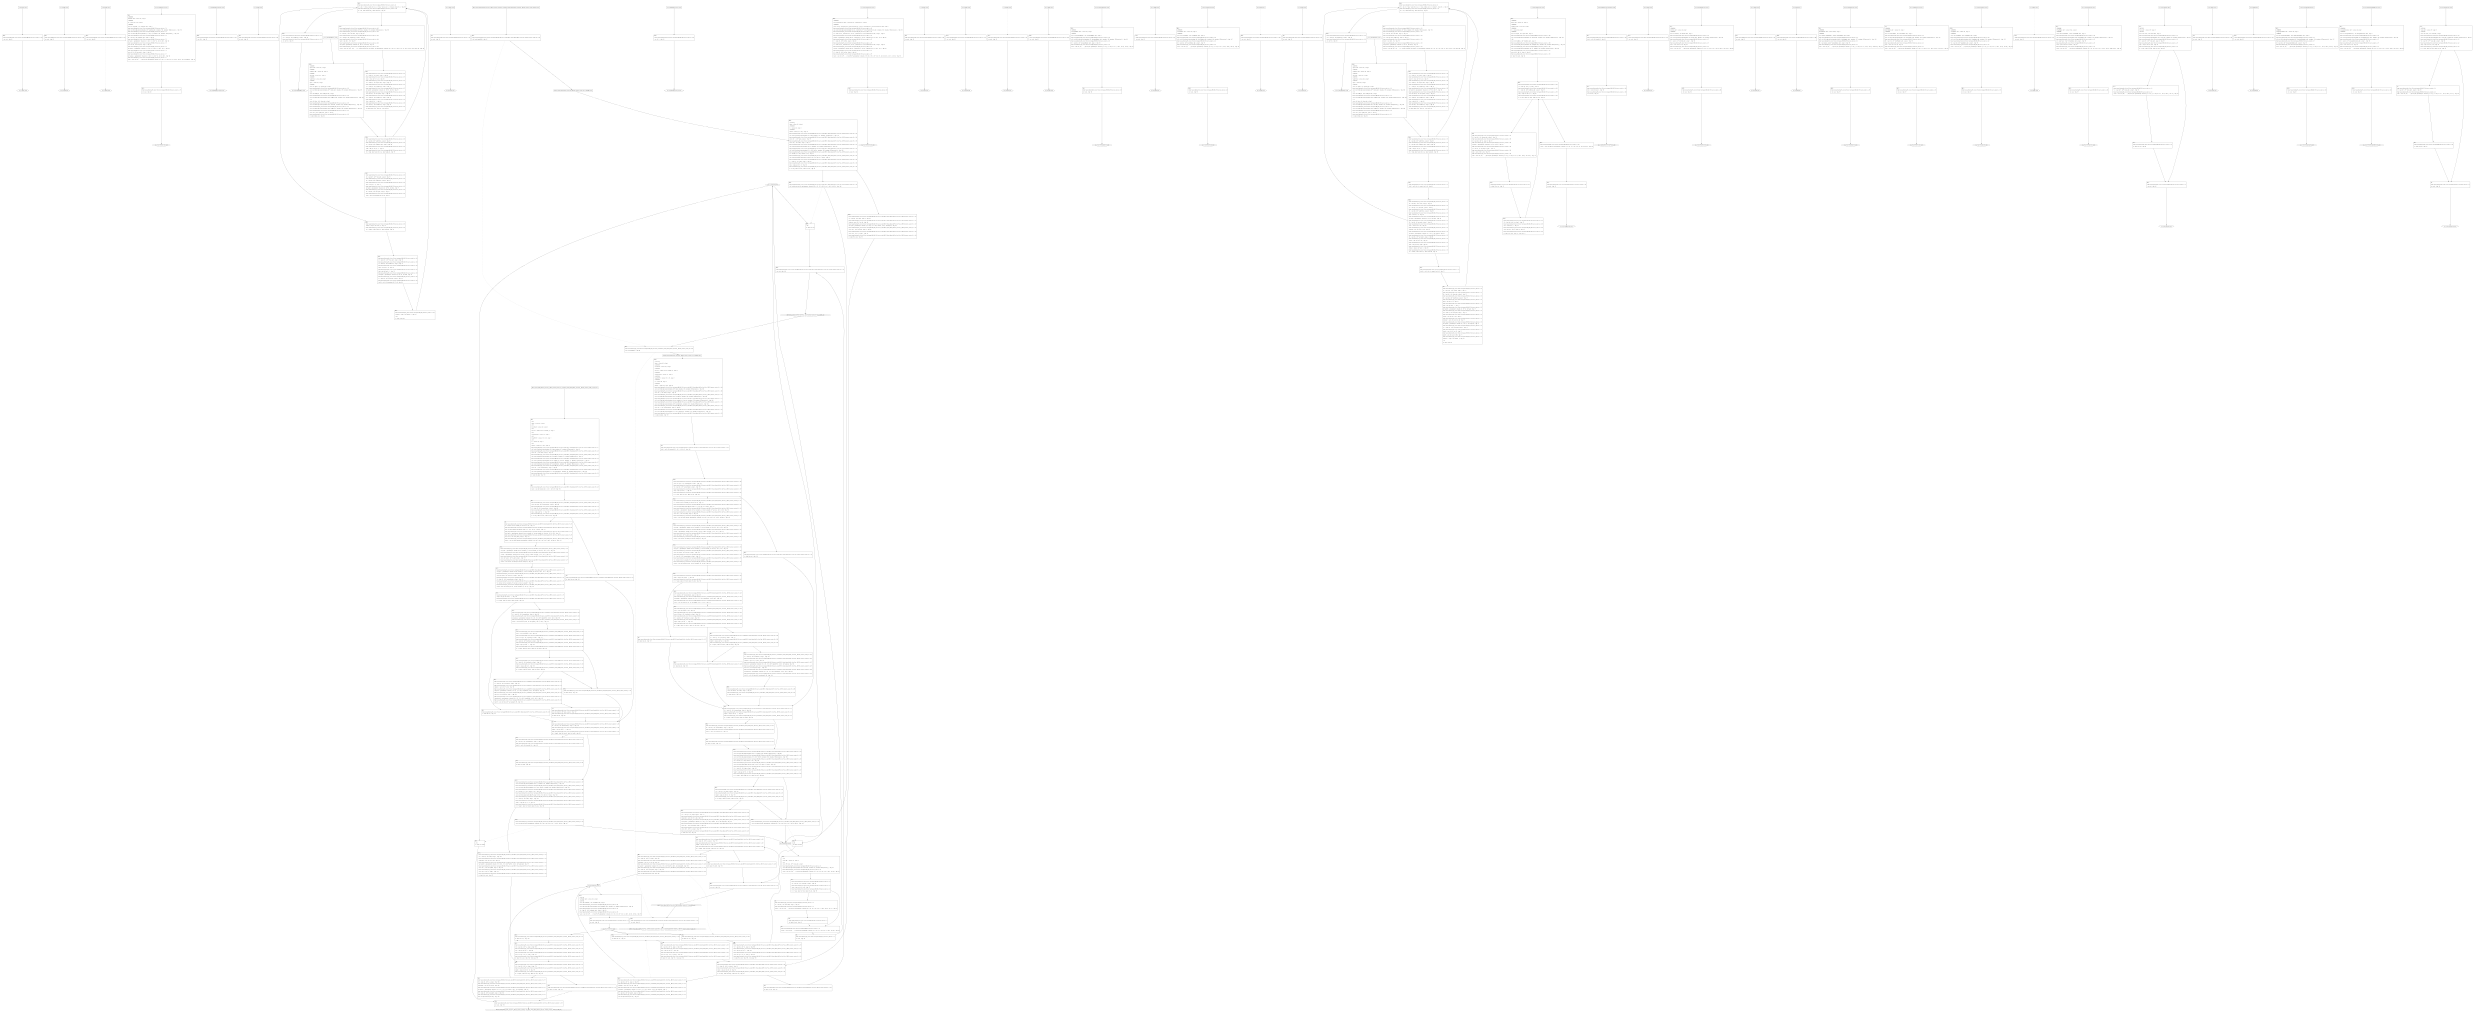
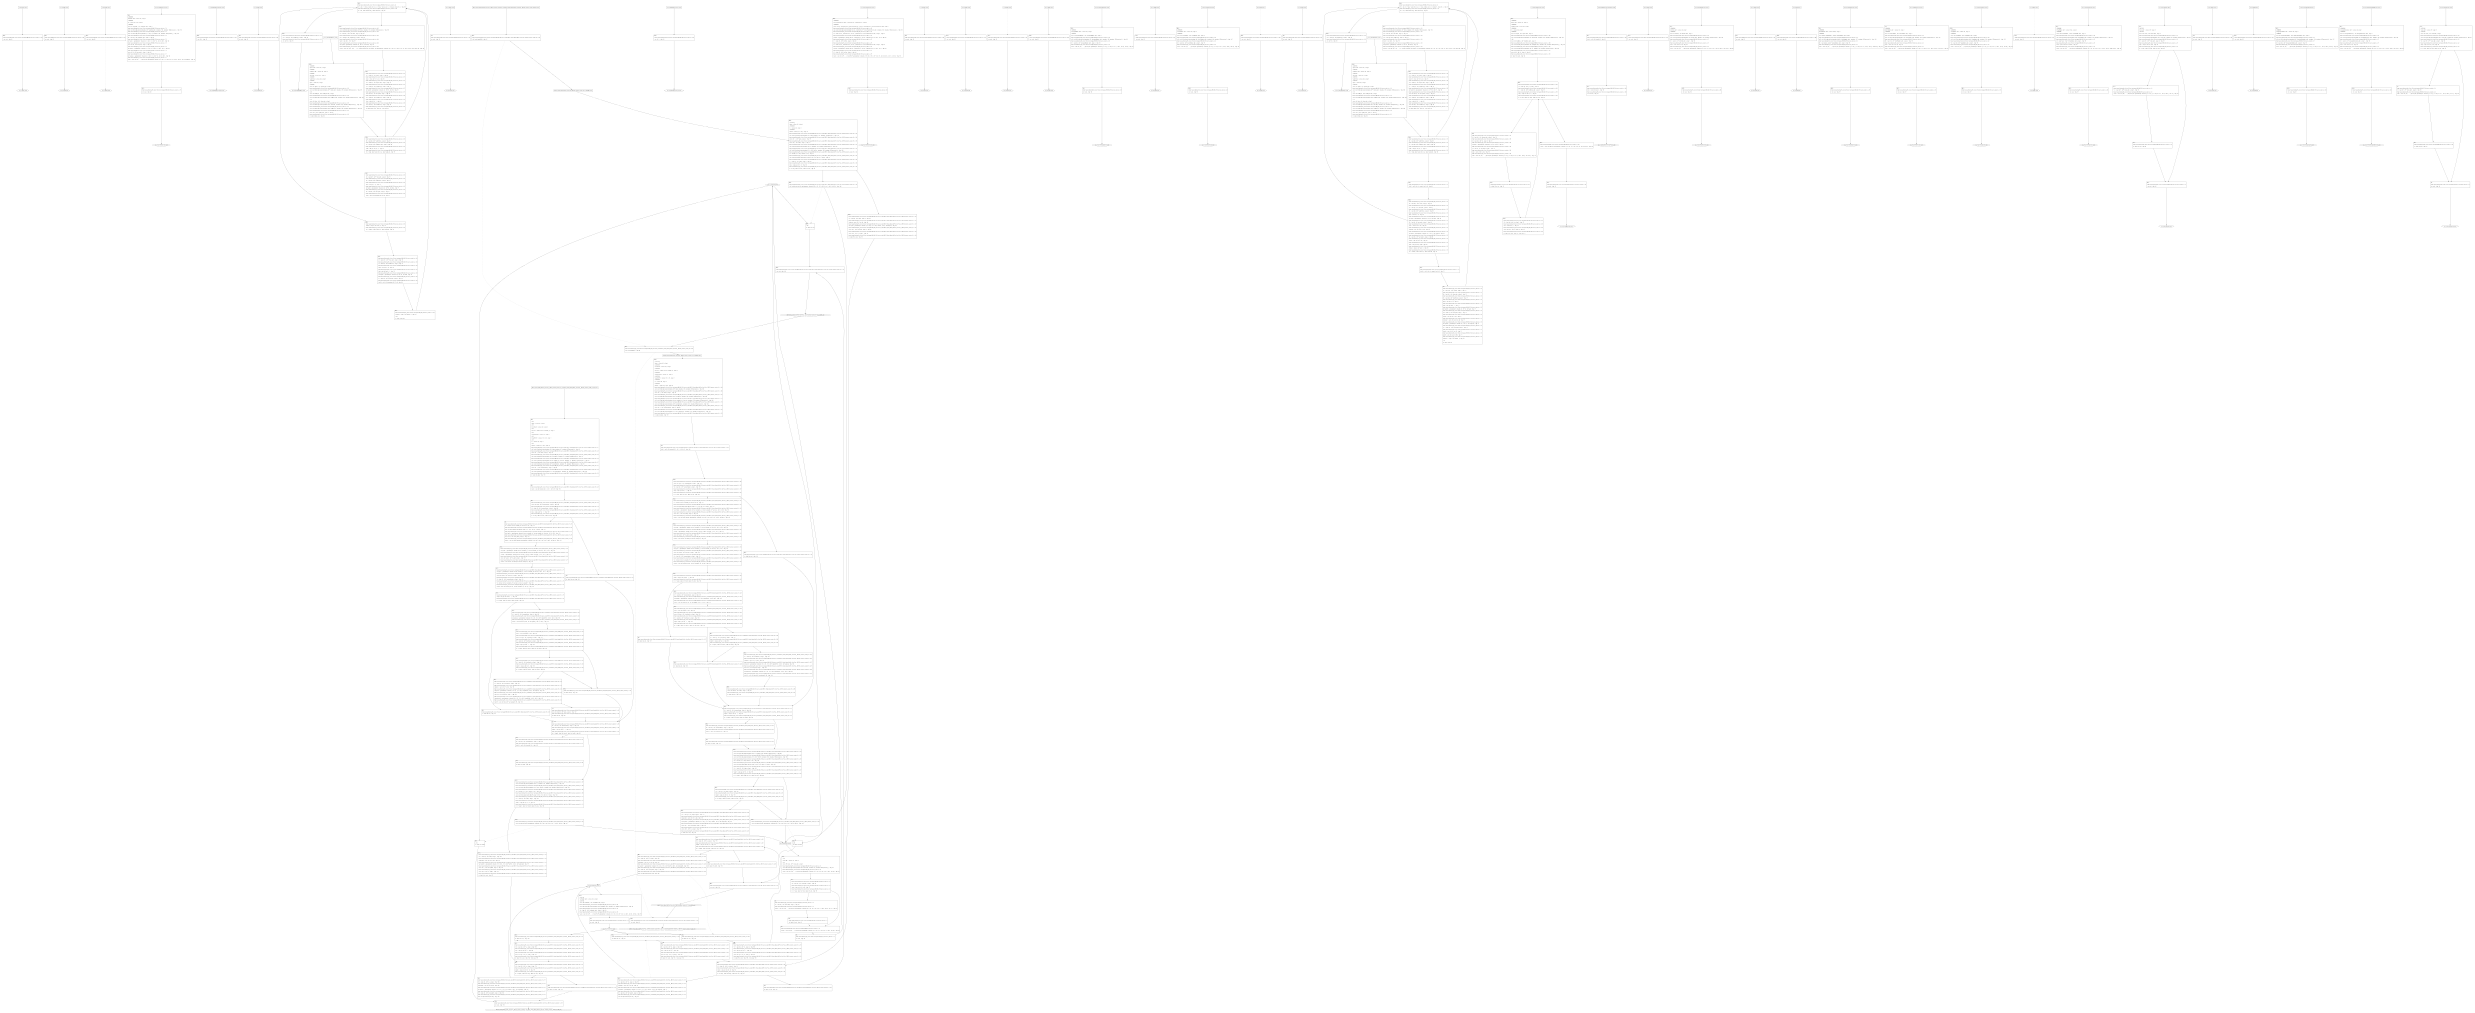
none -> (258, 91)
